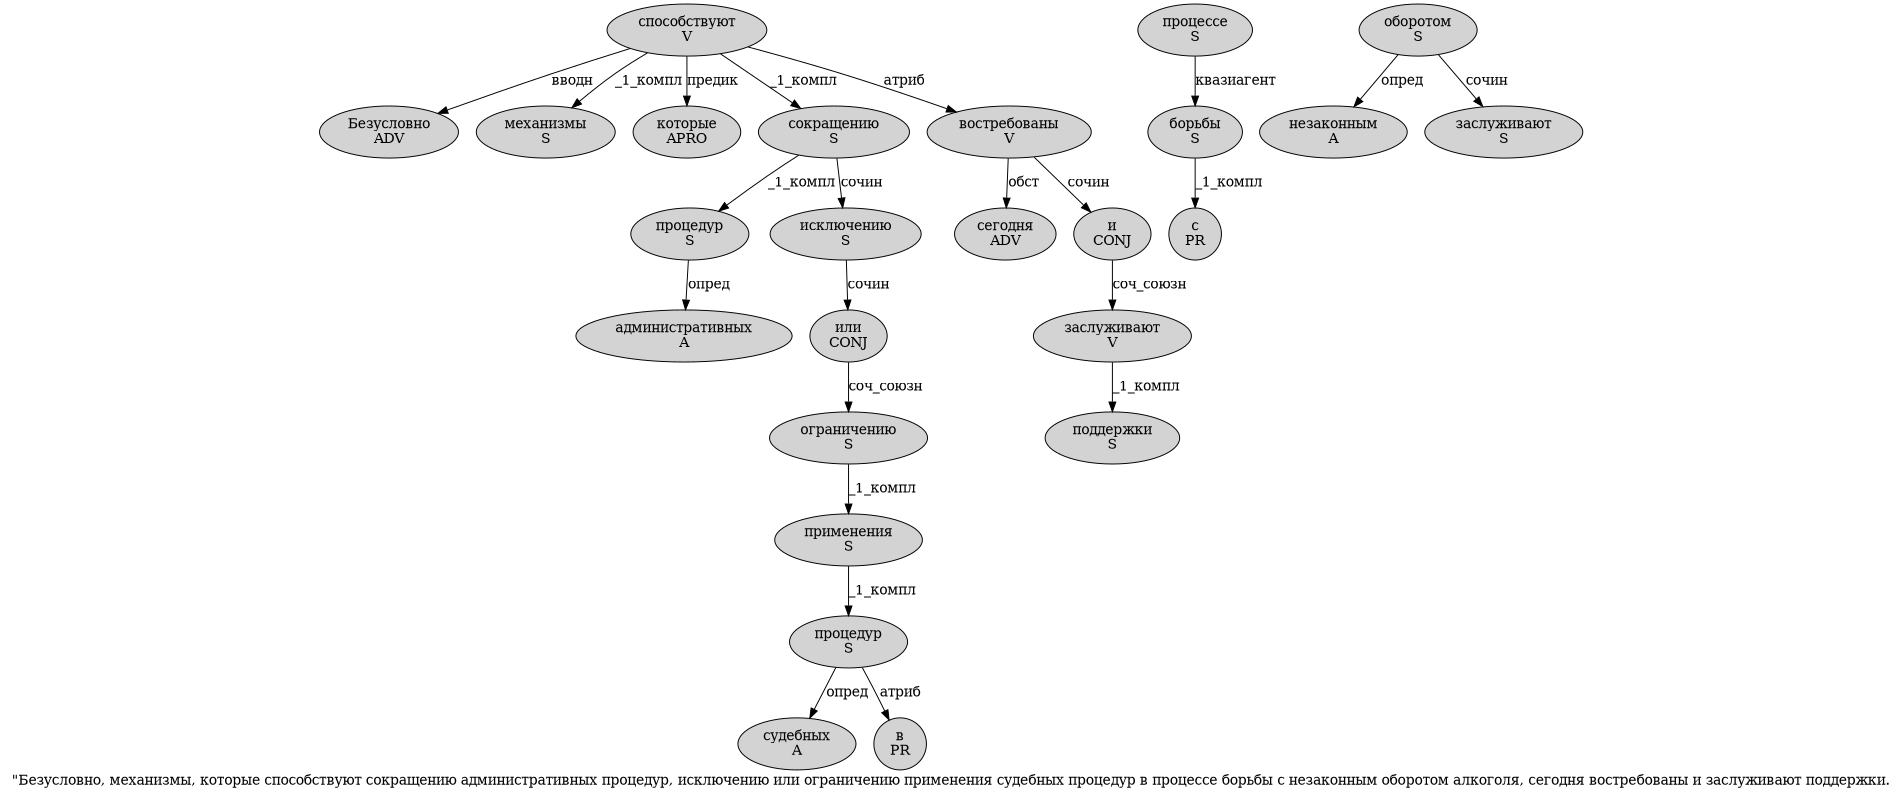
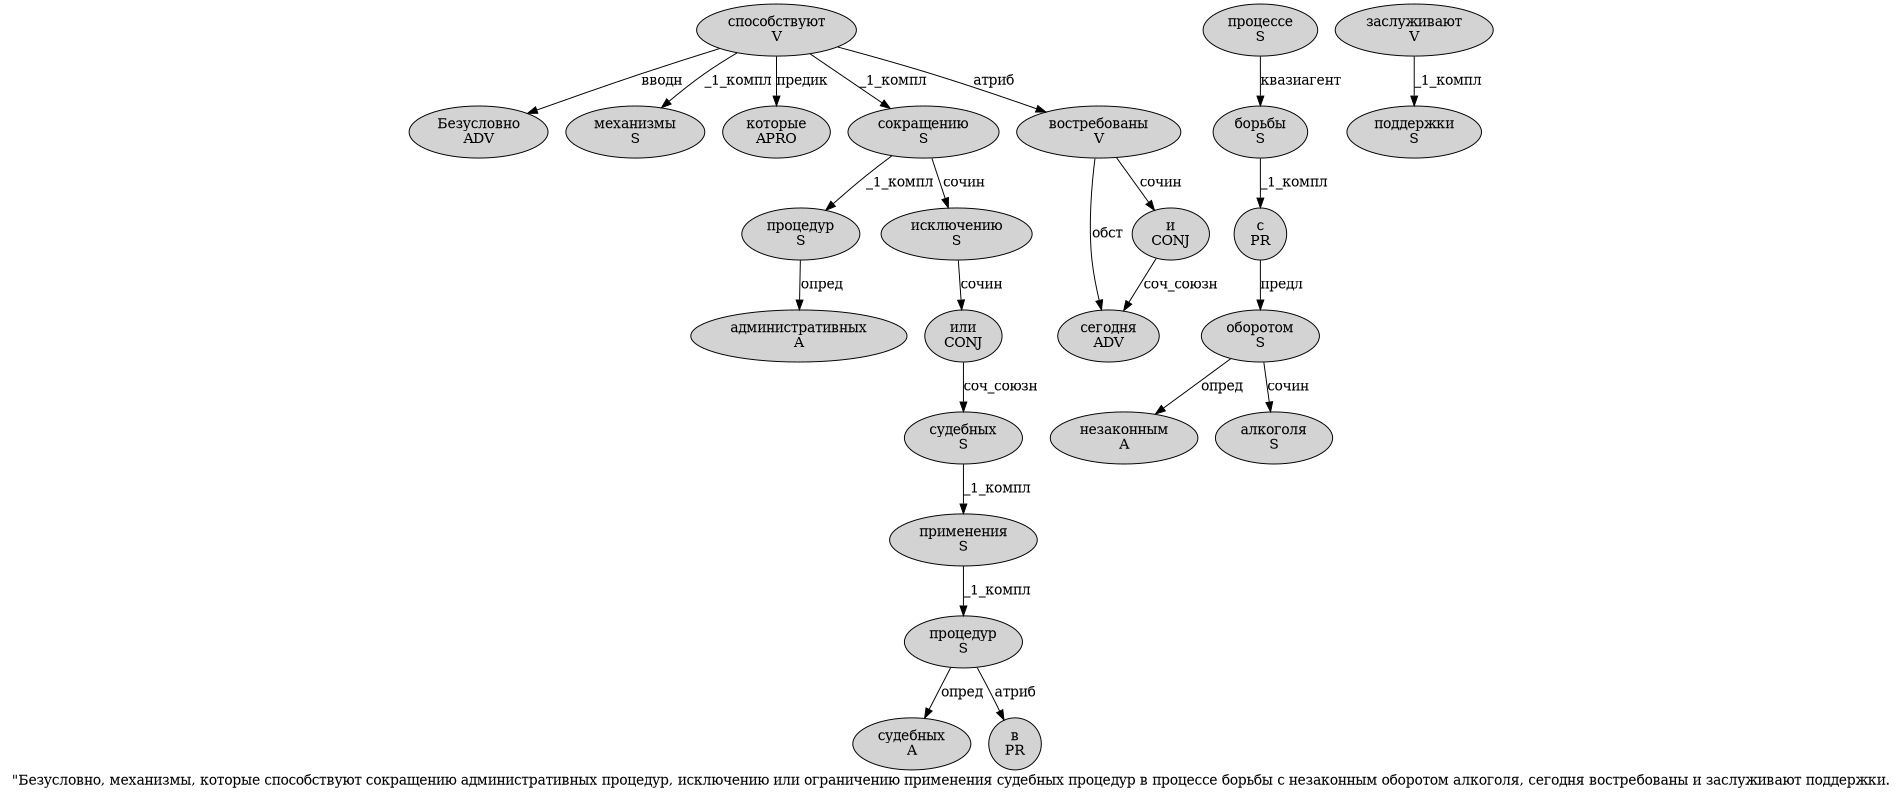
(1504, 132) -> (1274, 438)
(1112, 280) -> (1143, 280)
none -> (1260, 280)
(849, 438) -> (963, 438)
